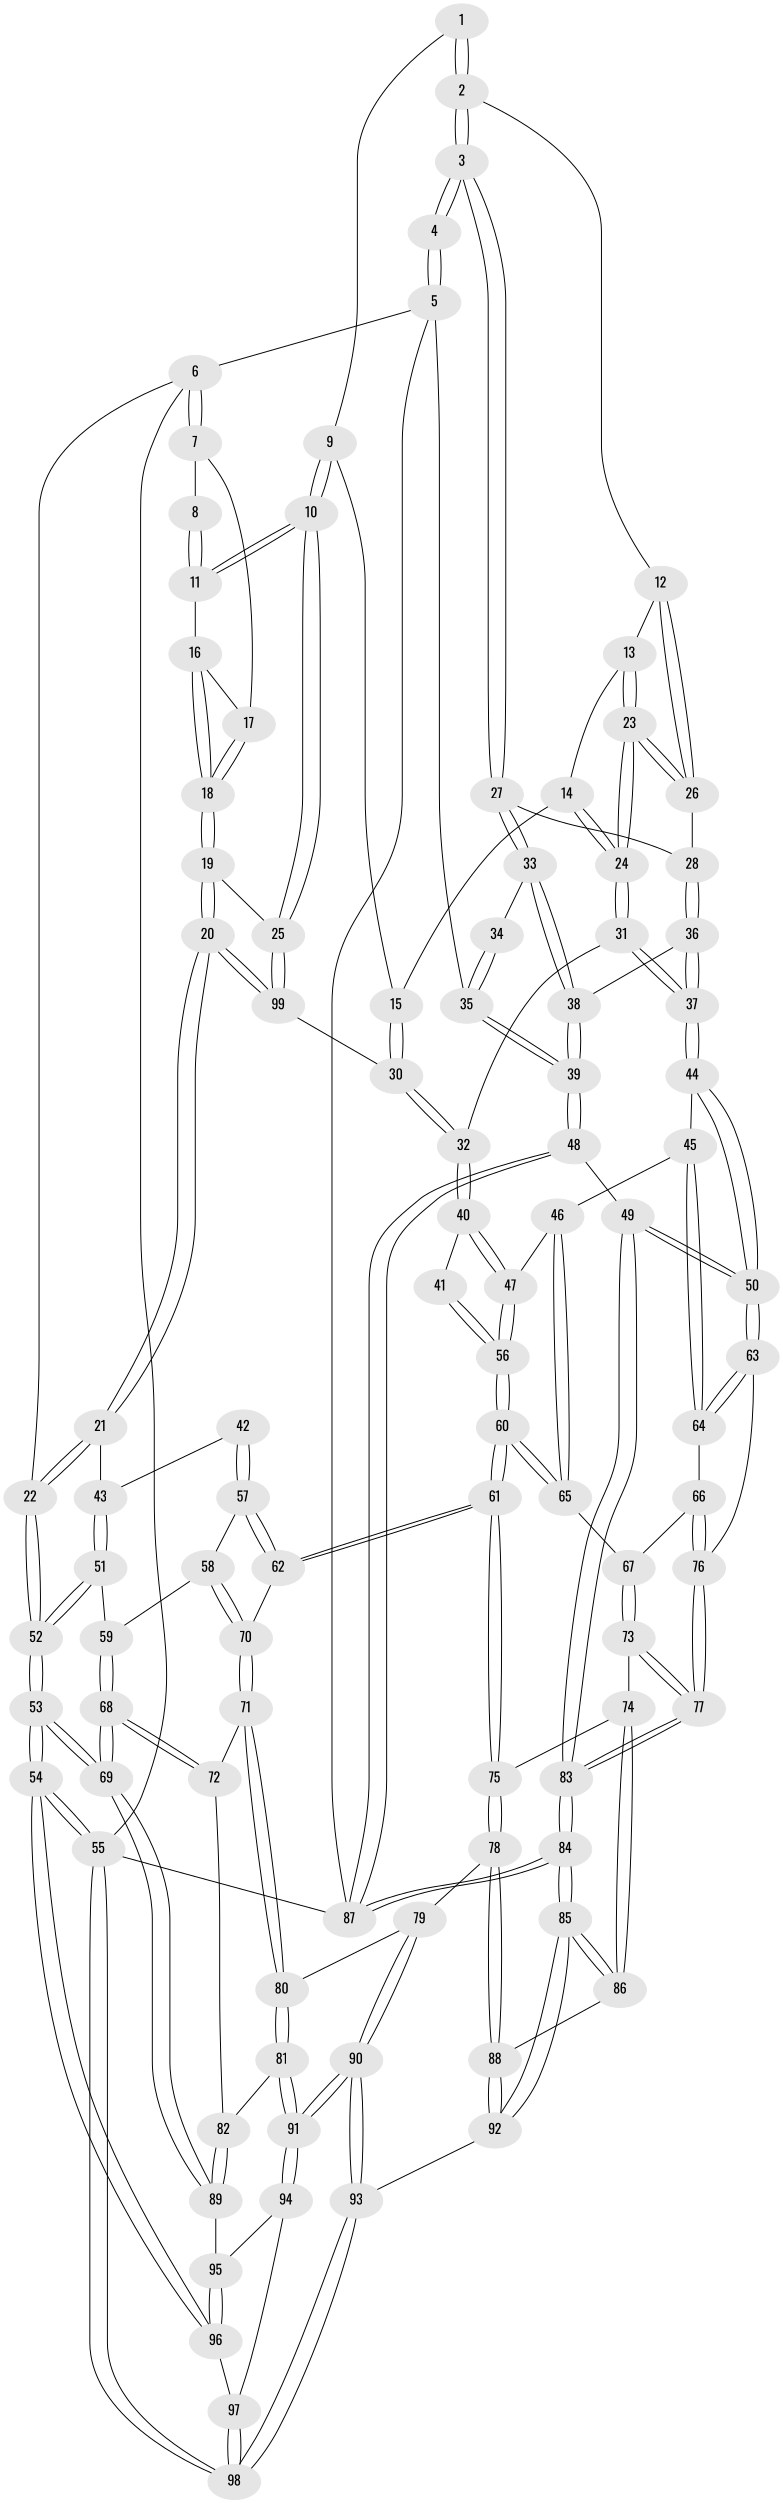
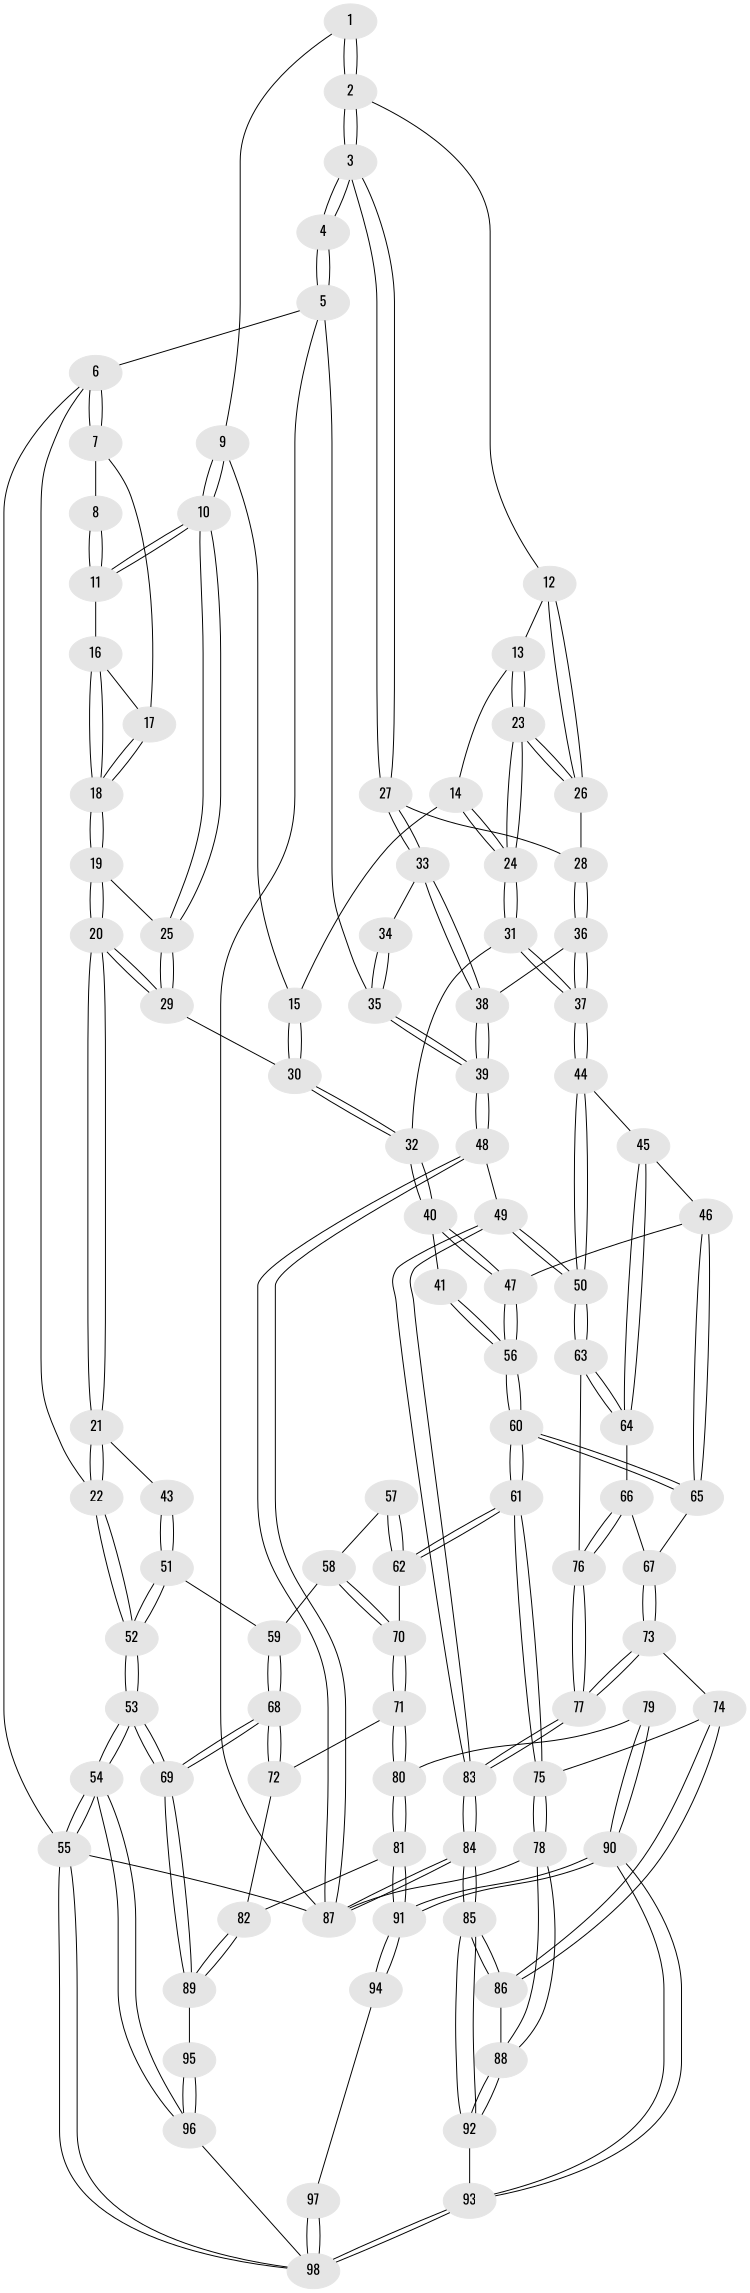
(278, 1006) -> (167, 1006)
(243, 1427) -> none
(447, 1894) -> (434, 1884)
(251, 2236) -> none
(225, 2377) -> (252, 2201)
